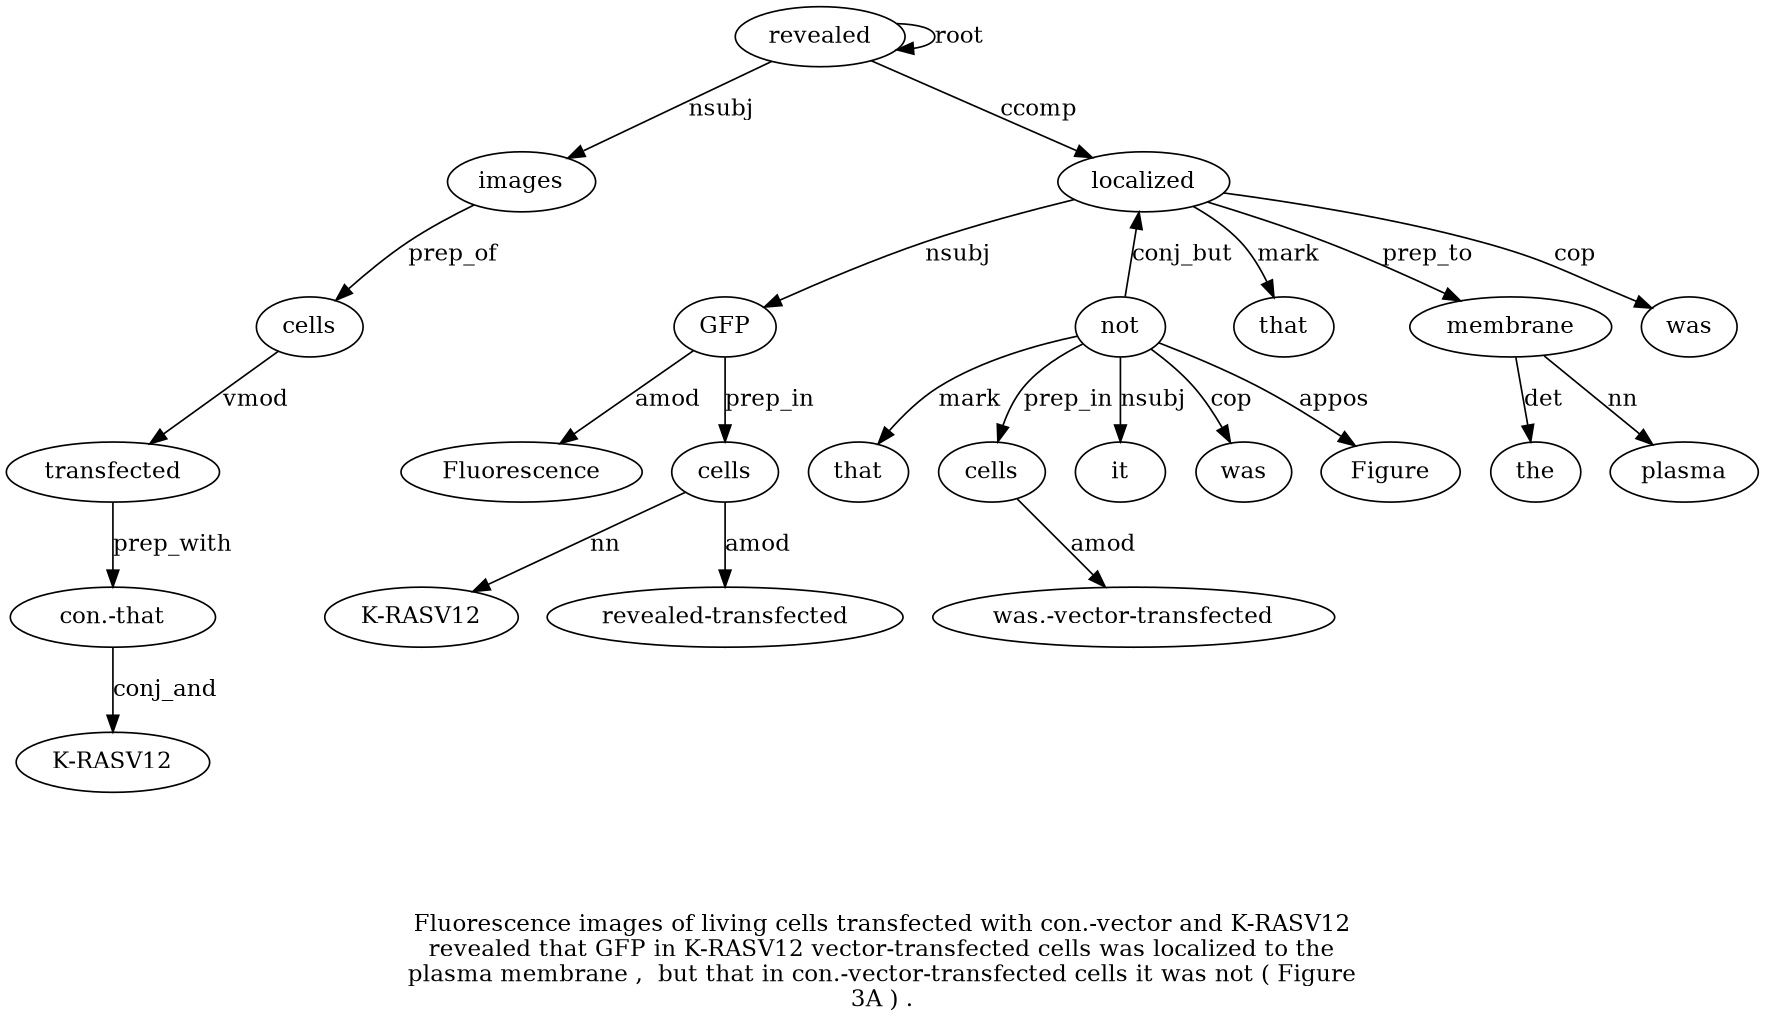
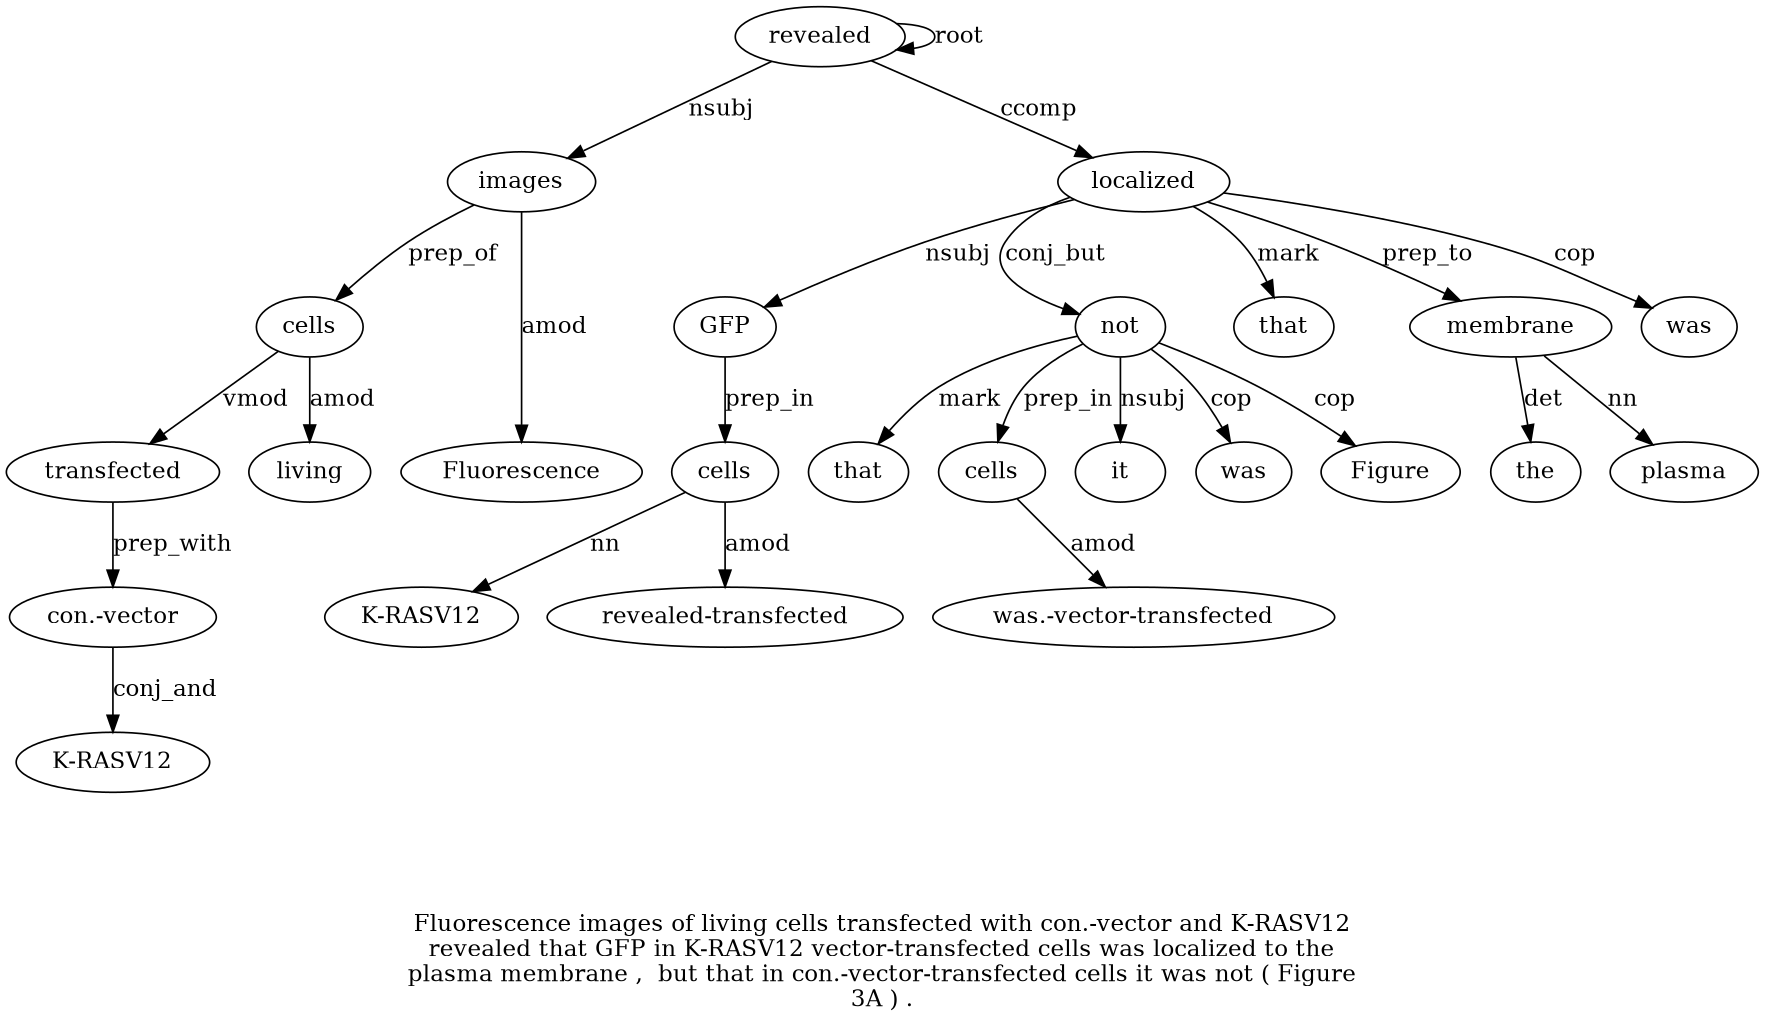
(1131, 263) -> (1001, 252)
(634, 392) -> (522, 318)
(1335, 399) -> (1335, 399)
none -> (310, 472)
(113, 617) -> (113, 617)
